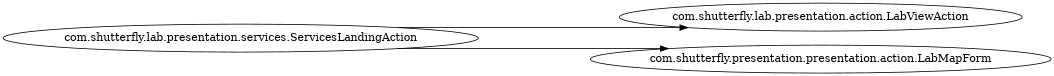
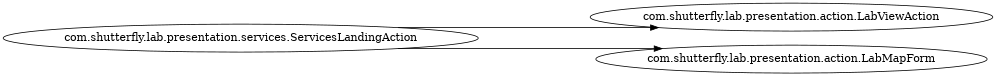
(821, 59) -> (791, 59)
